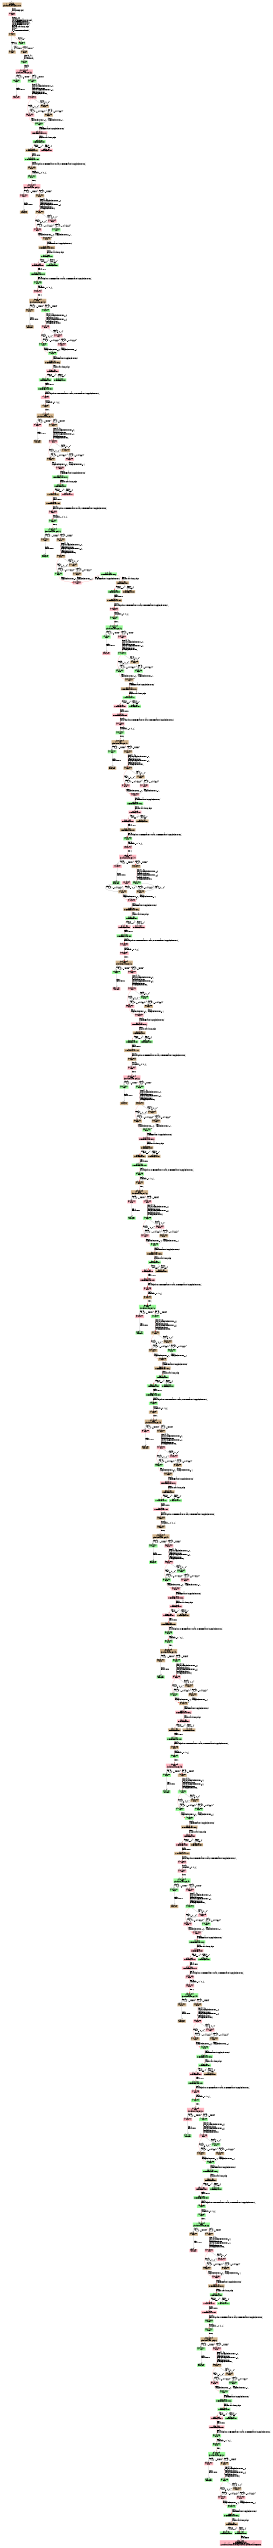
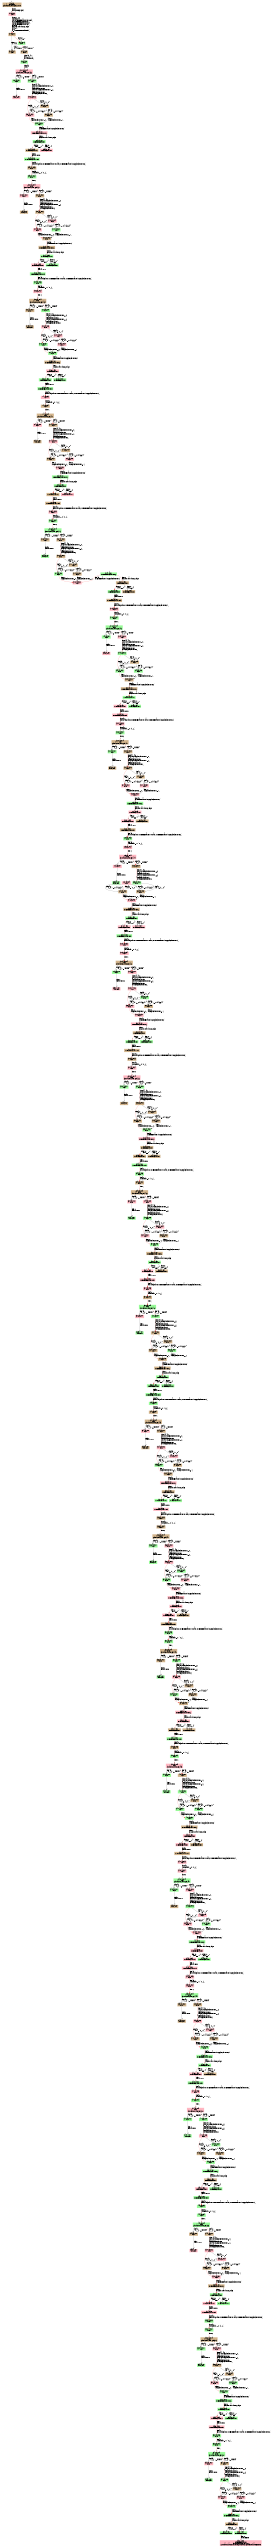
(132, 989) -> (132, 989)
(188, 2119) -> (188, 2119)
